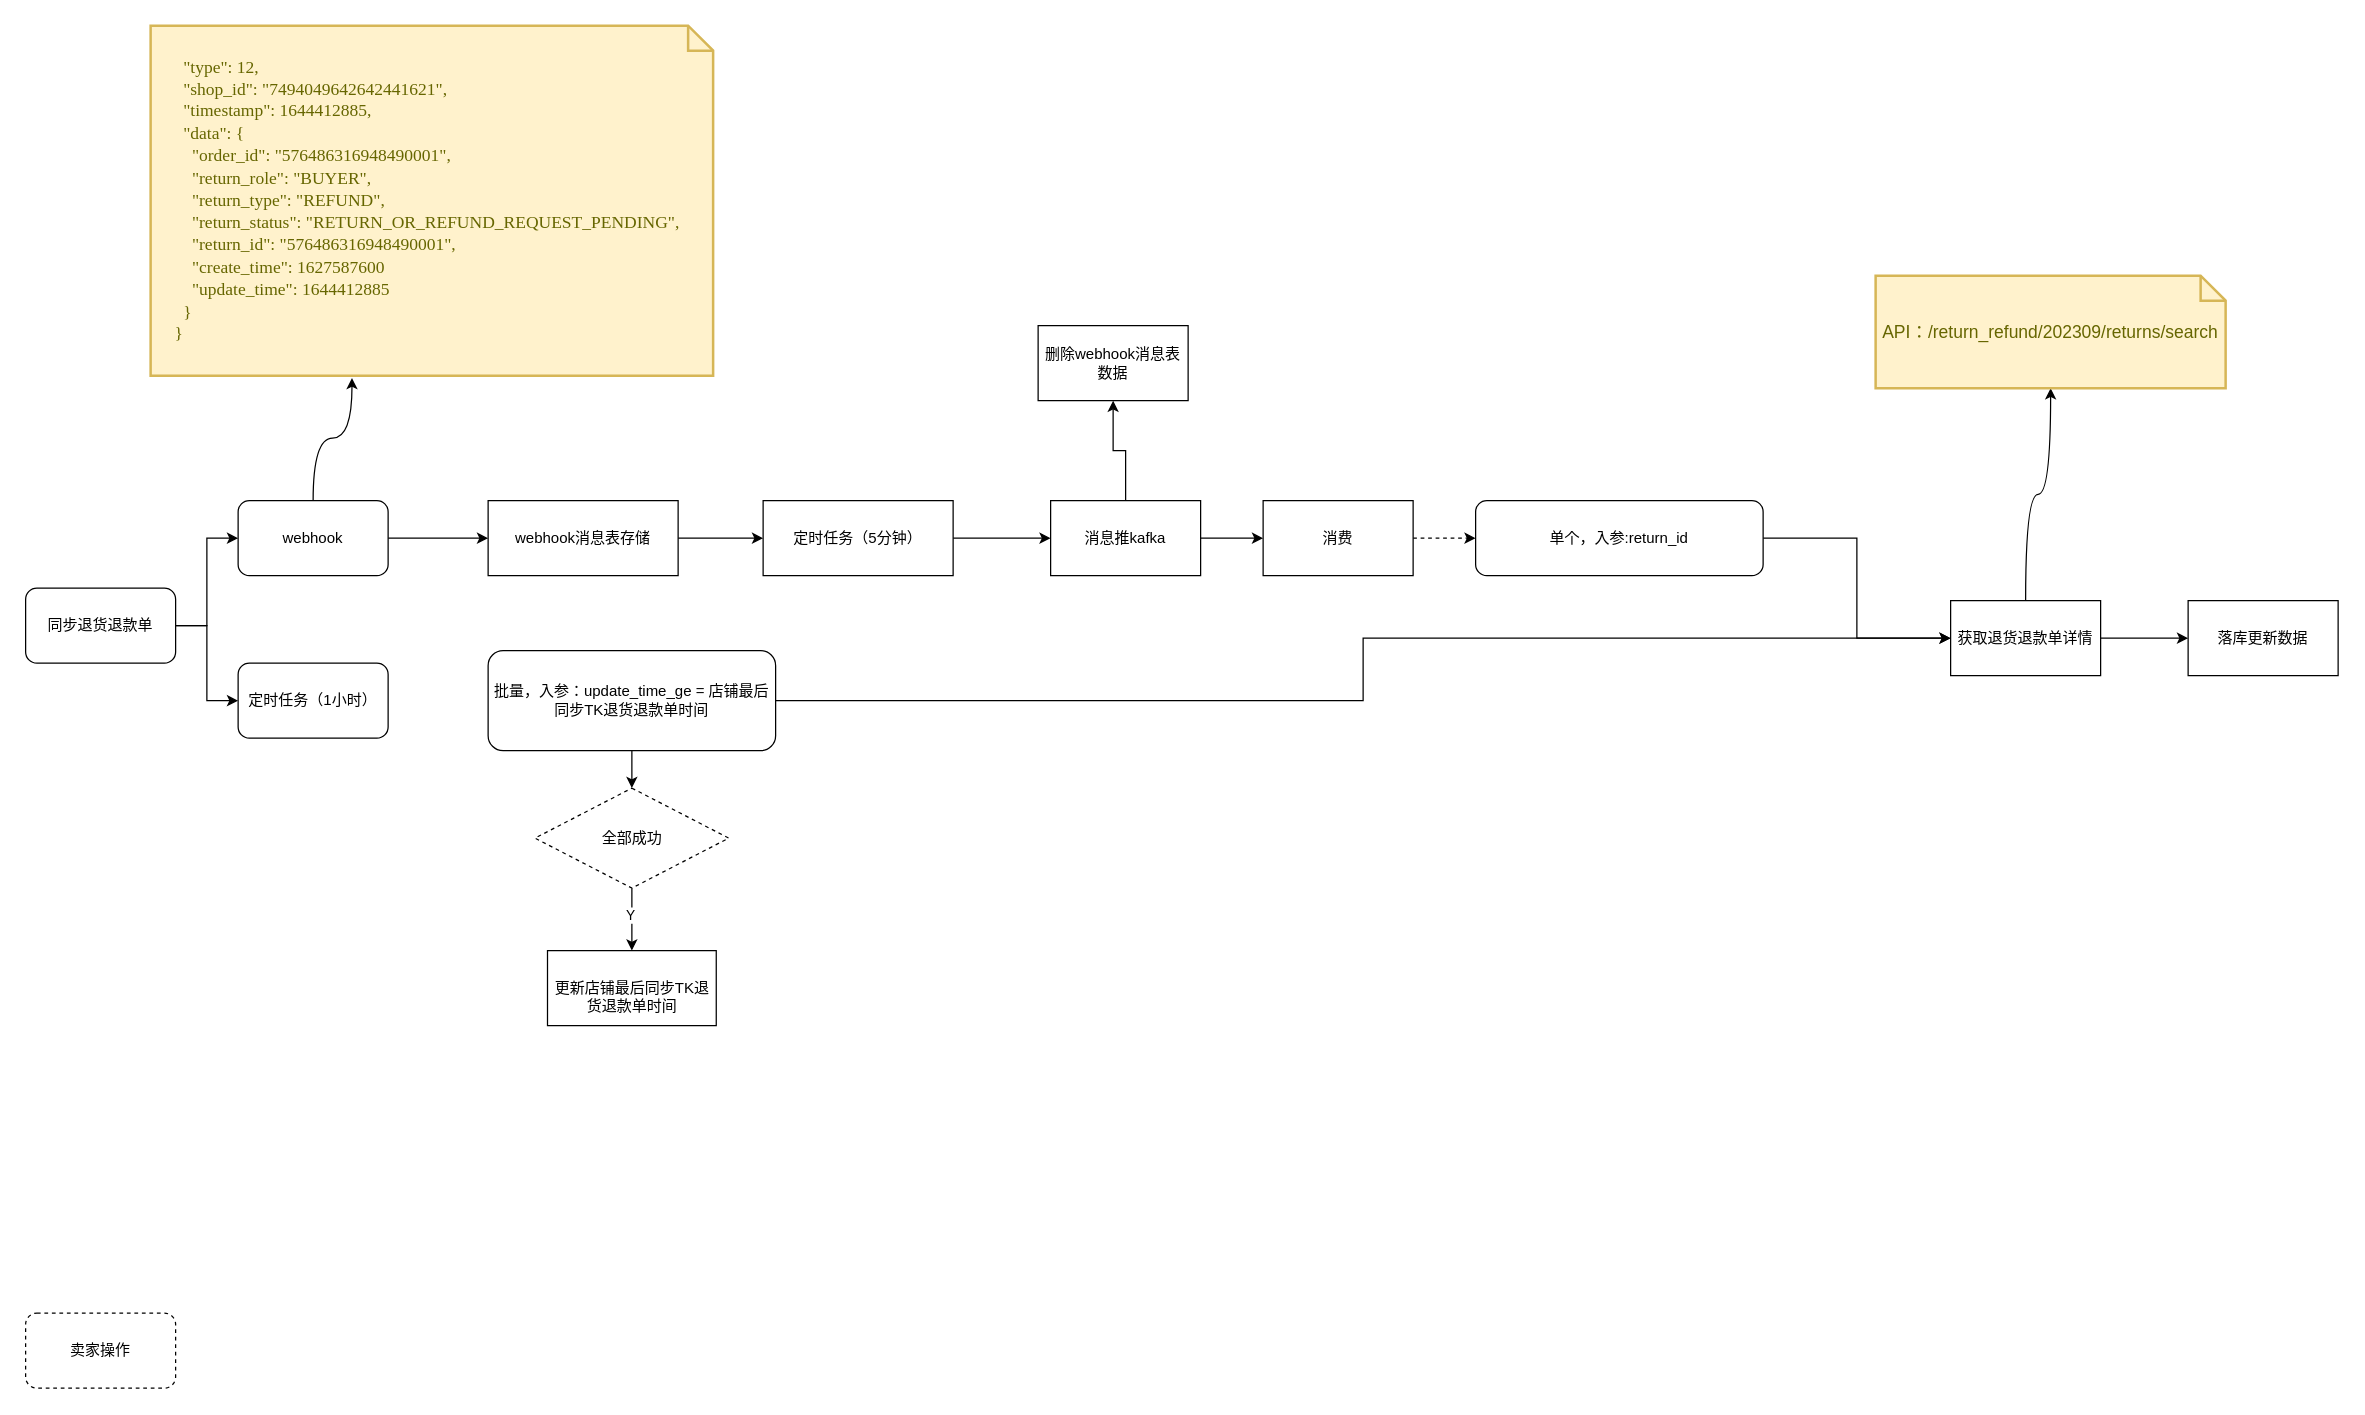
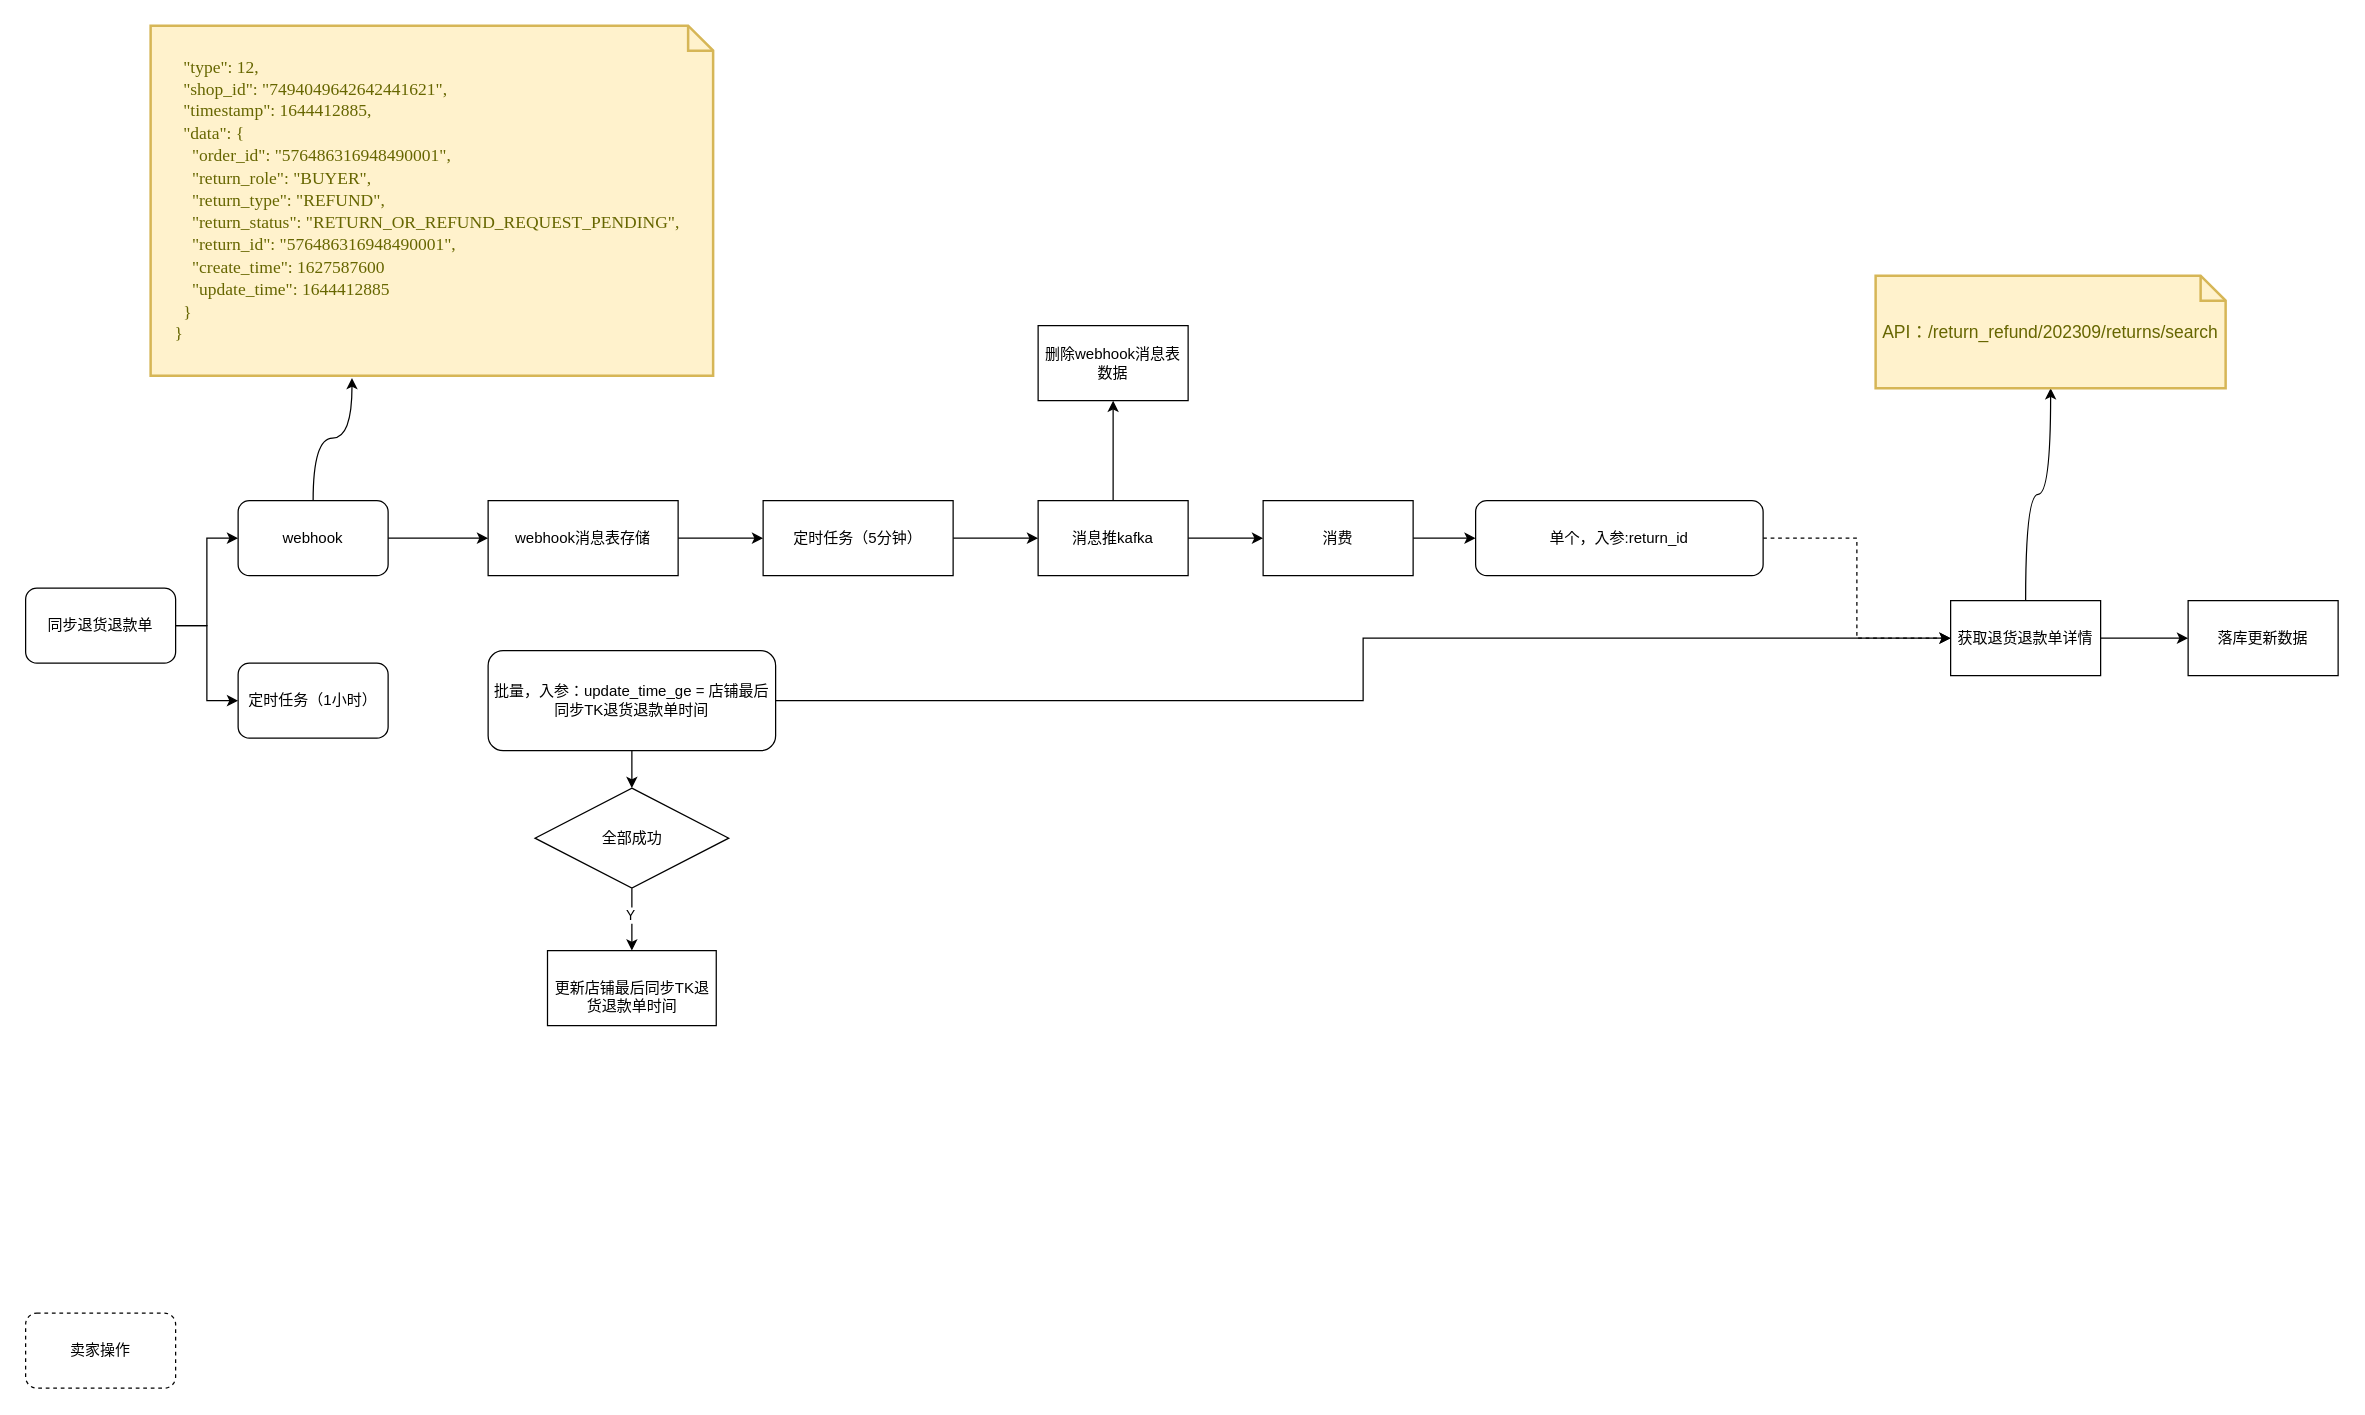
(1126, 538) -> (1113, 538)
(1440, 538) -> (1440, 538)
(1857, 541) -> (1857, 541)
(632, 838) -> (632, 838)
